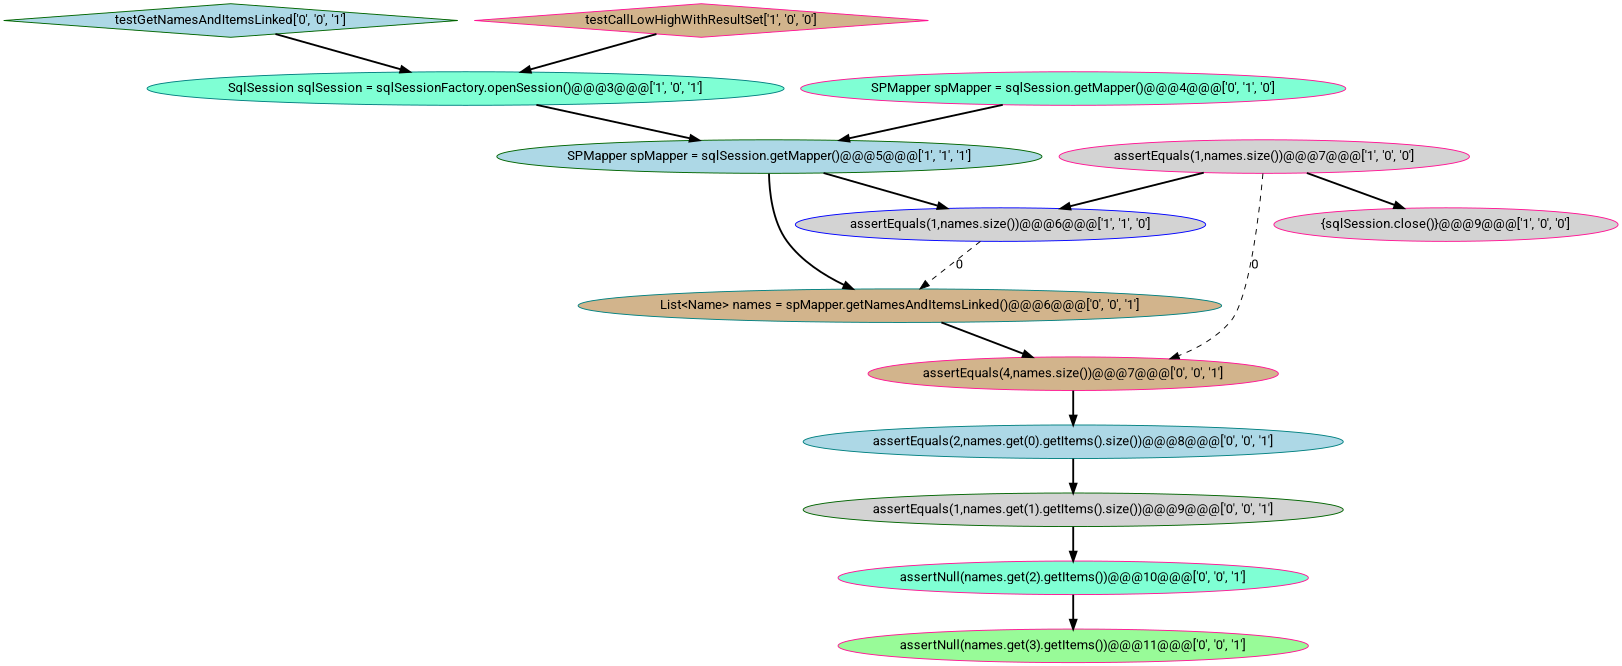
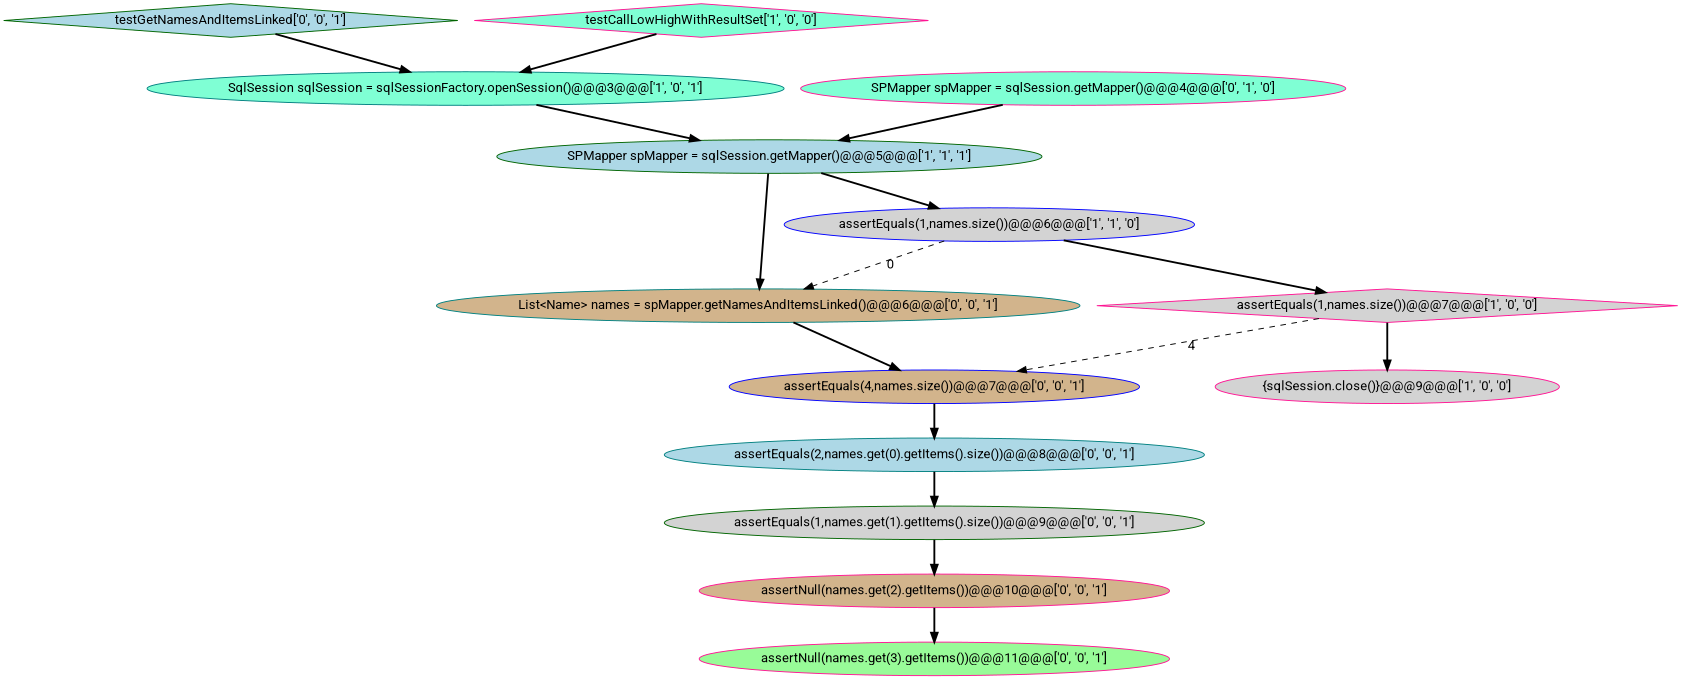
(701, 21) -> (701, 21)
(1264, 157) -> (1387, 306)
(1137, 189) -> (1190, 265)
(1255, 265) -> (1192, 346)
(1073, 374) -> (934, 387)
(1073, 578) -> (934, 591)
